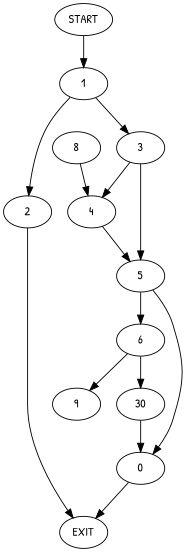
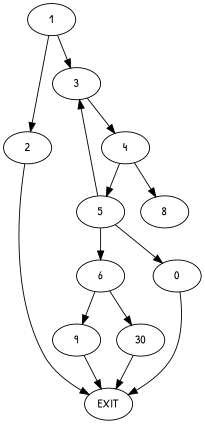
(84, 20) -> none
(83, 175) -> (143, 176)
(141, 207) -> (89, 152)
none -> (91, 368)
(141, 432) -> (127, 368)
